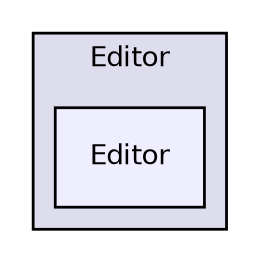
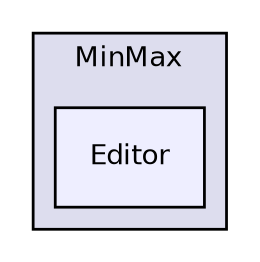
(130, 59) -> (130, 59)
